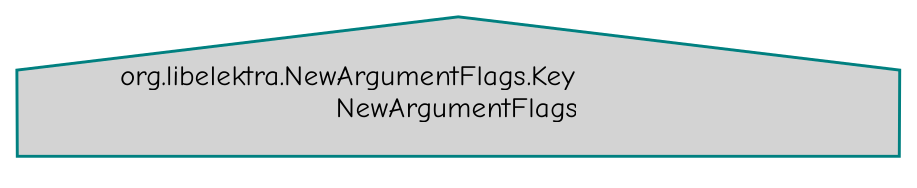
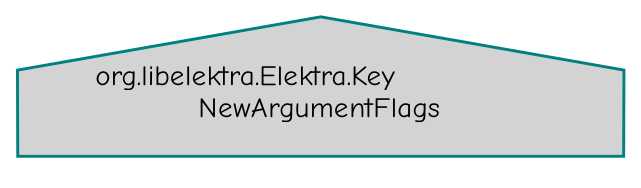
(458, 94) -> (321, 94)
